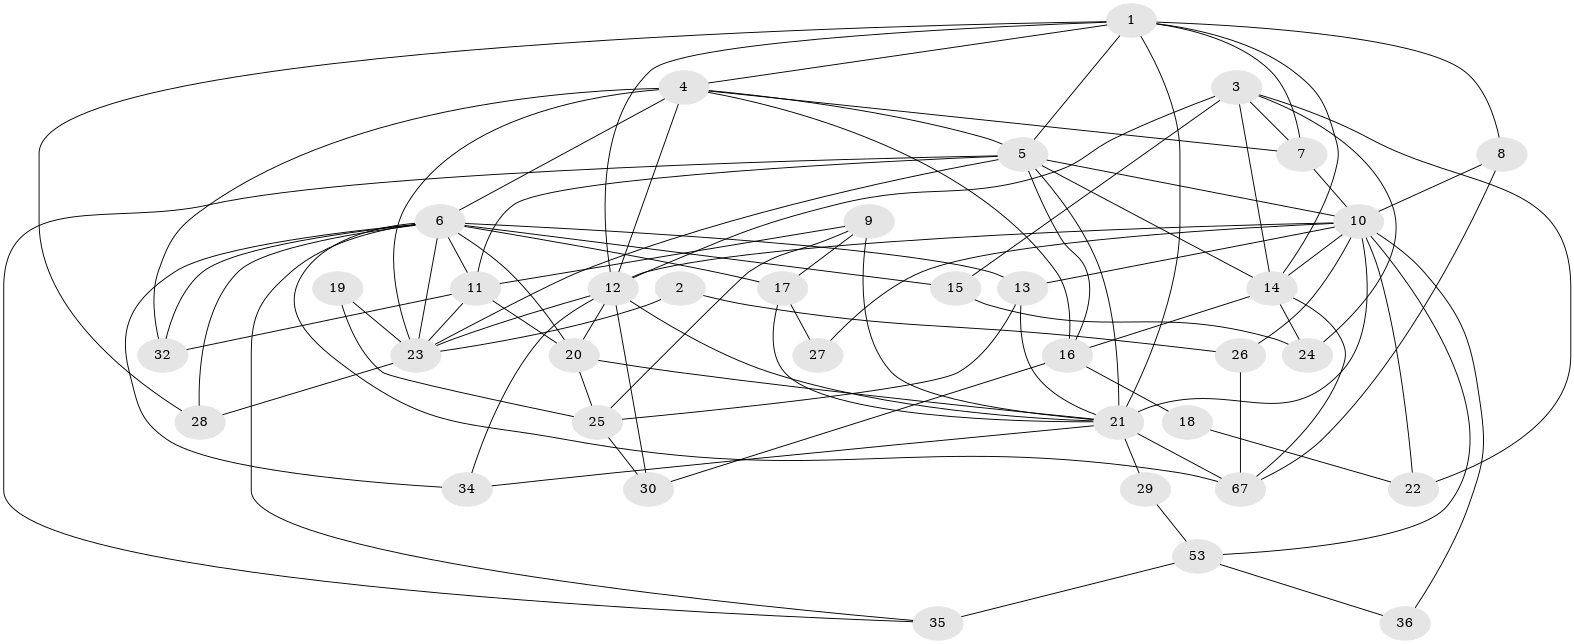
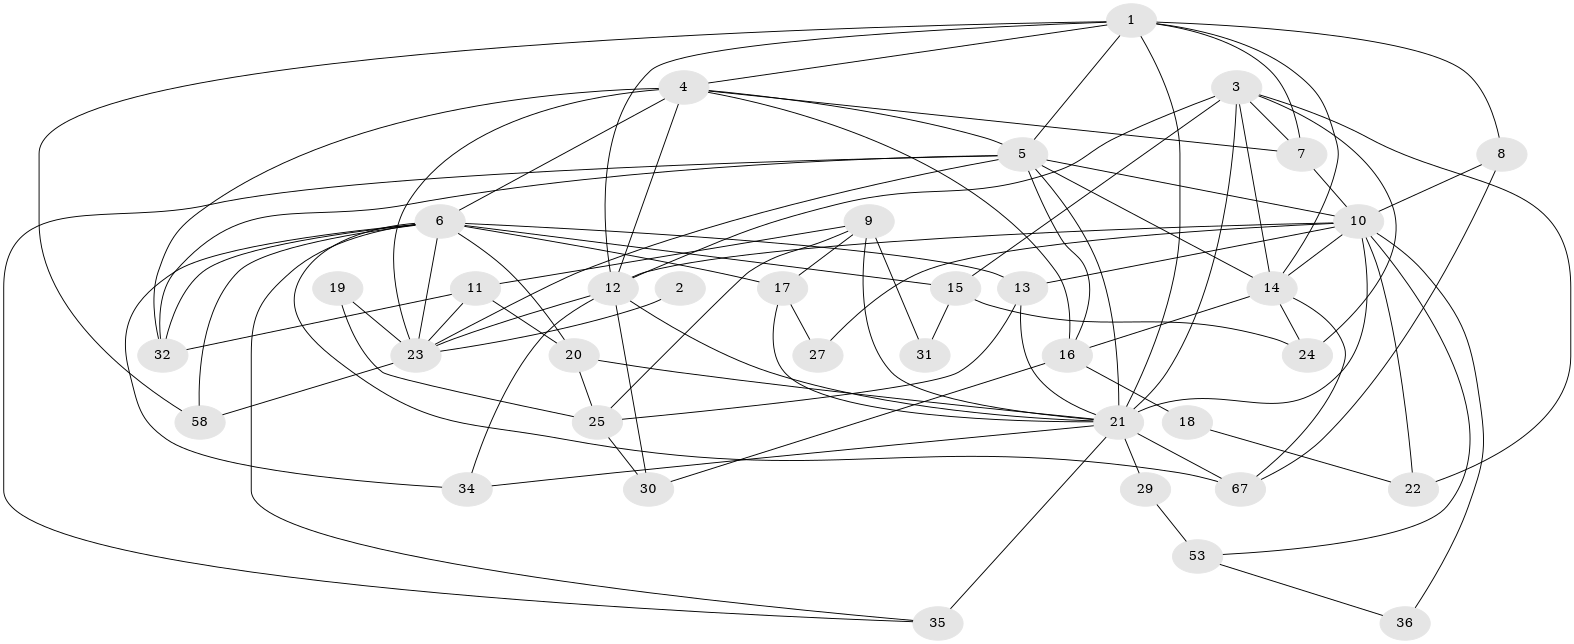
(716, 173) -> (542, 185)
(458, 255) -> none
none -> (1212, 267)
(590, 328) -> none
none -> (925, 355)
(1240, 355) -> none
(200, 422) -> (200, 422)
(1068, 590) -> (1028, 523)
